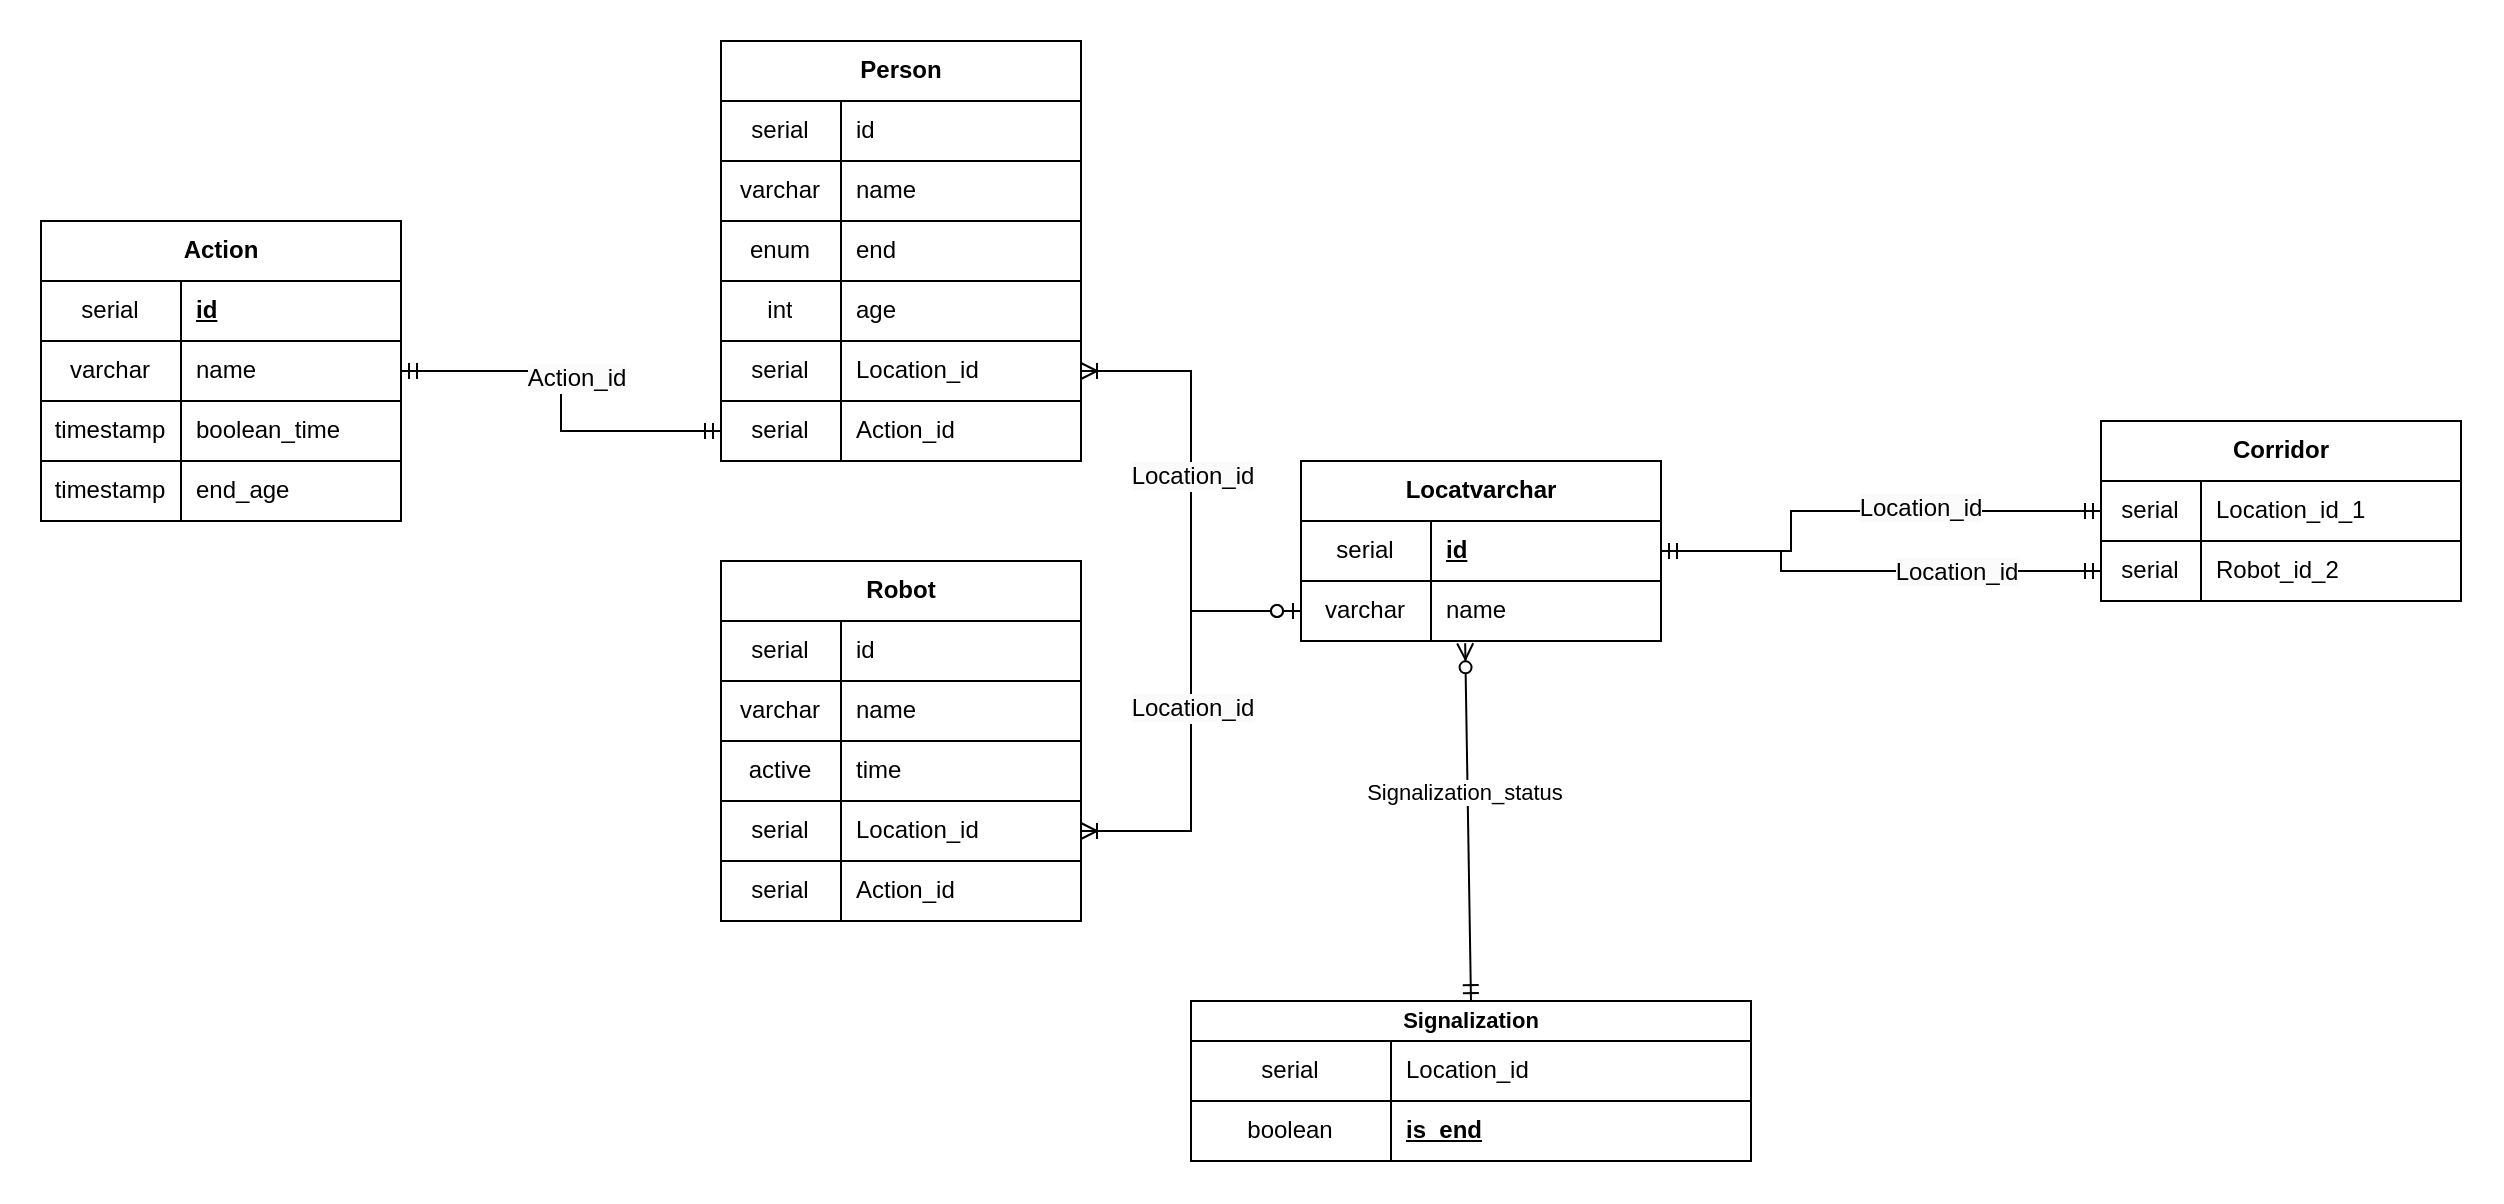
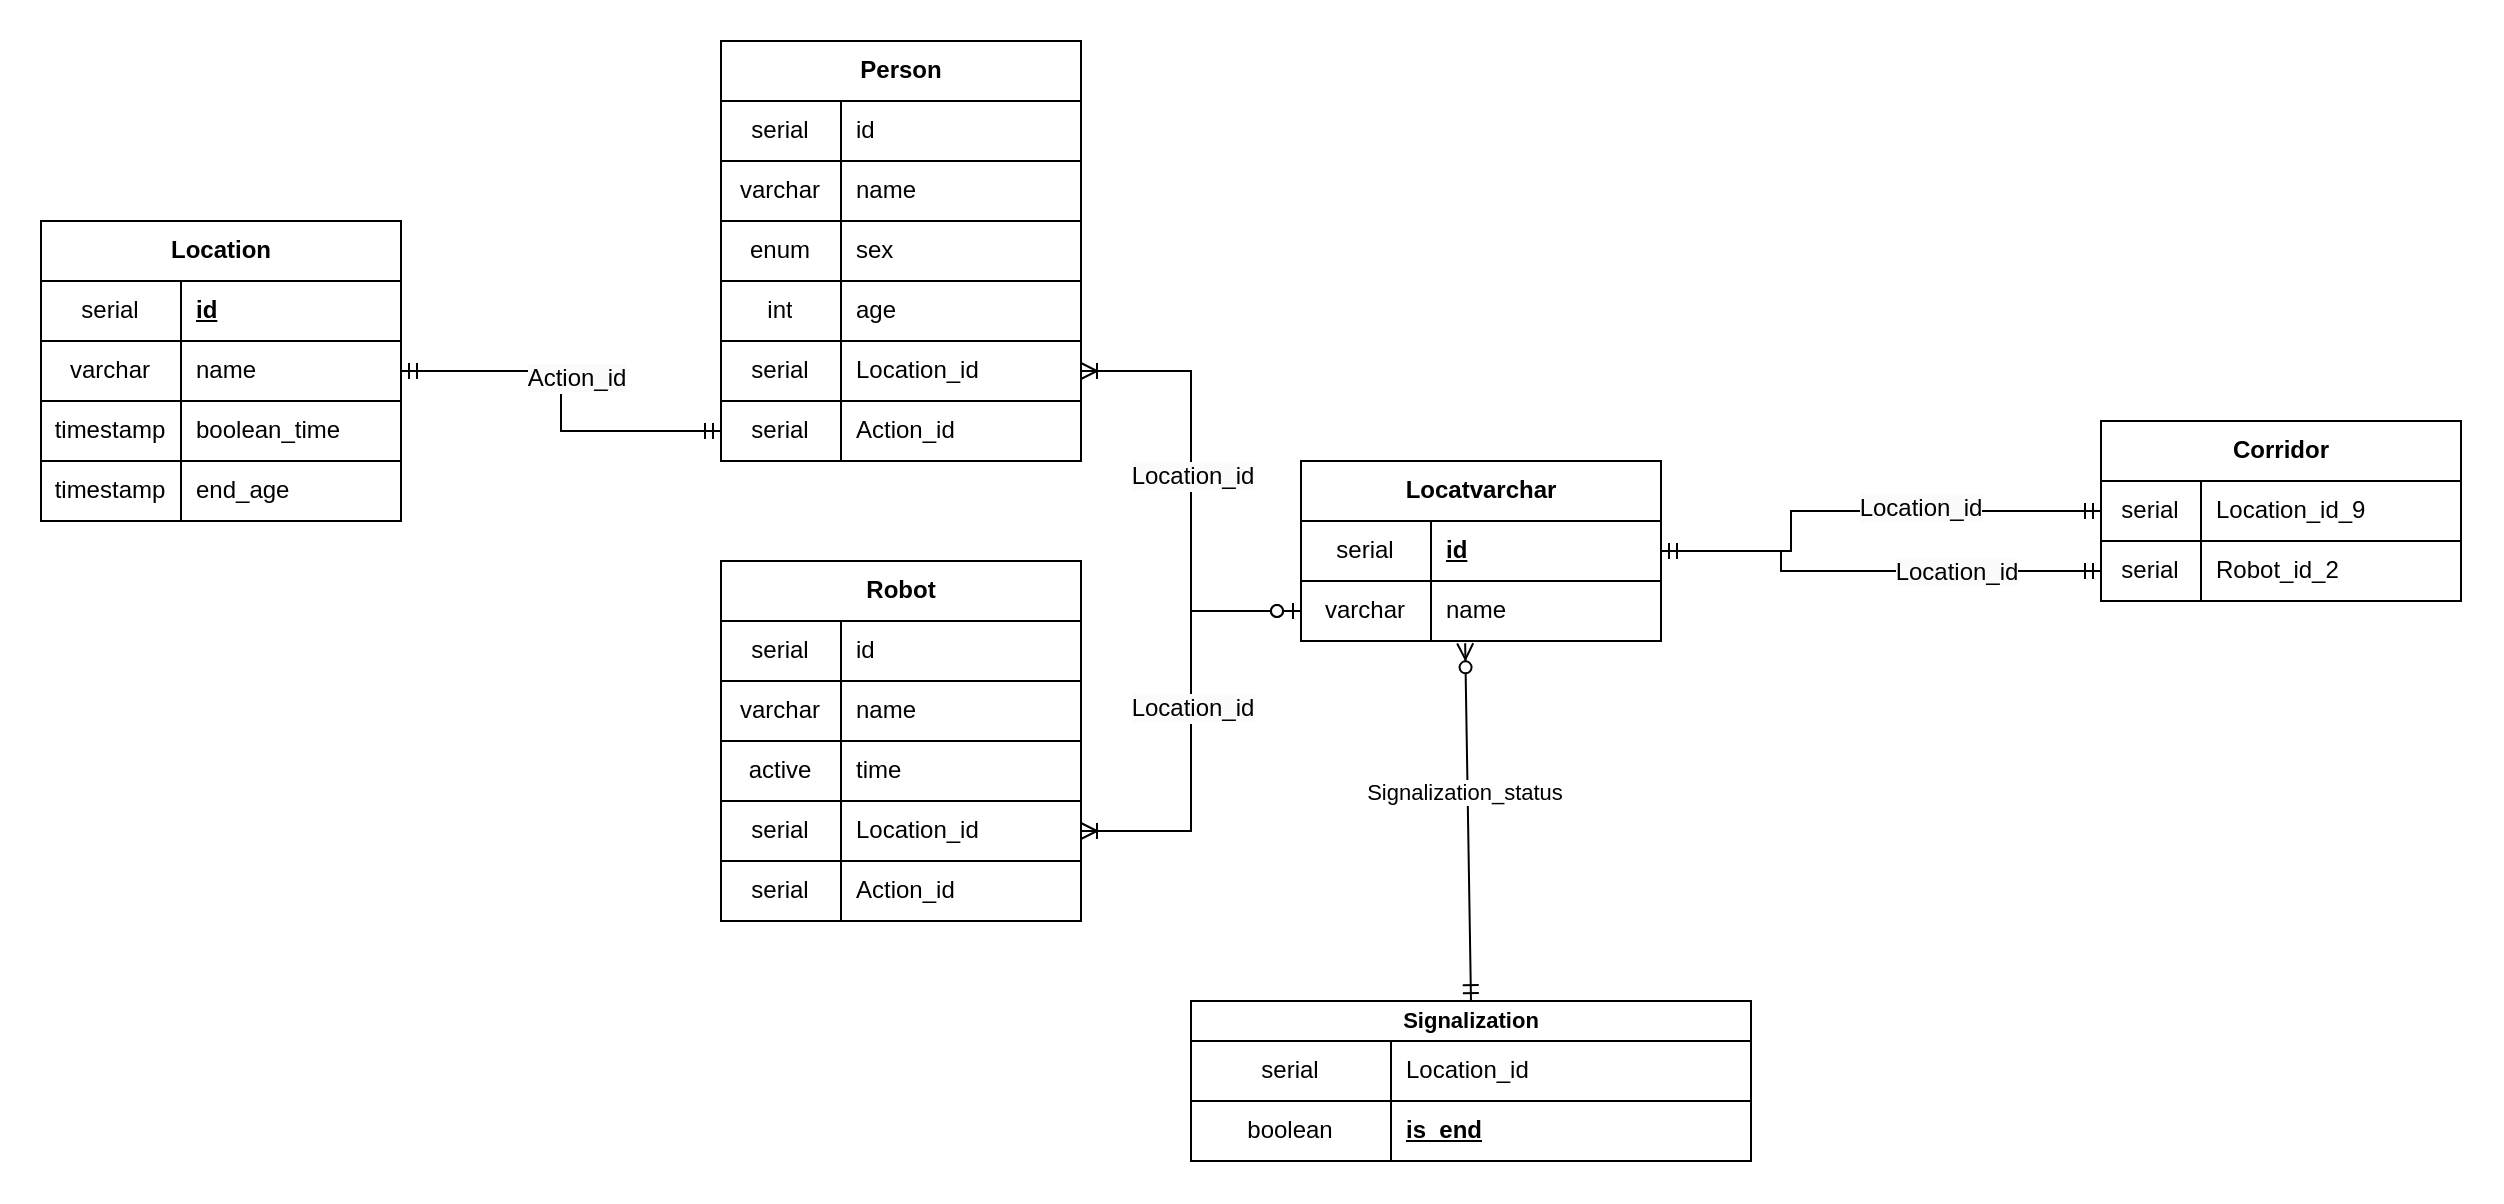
(222, 251) -> (222, 251)
(877, 251) -> (877, 251)
(2298, 511) -> (2298, 511)
